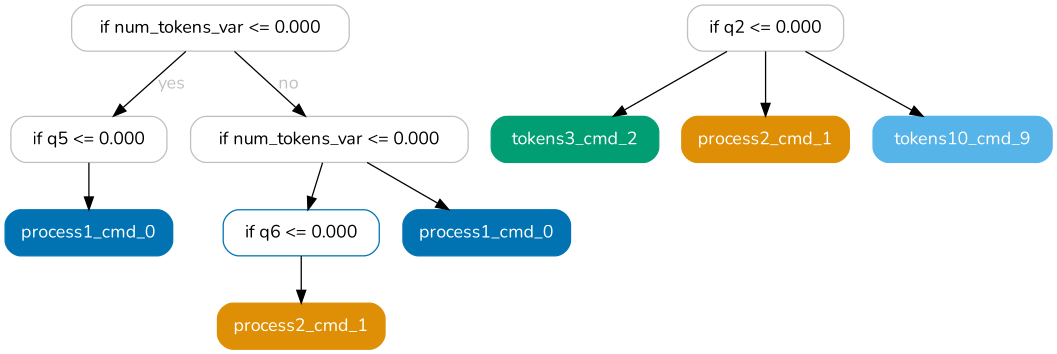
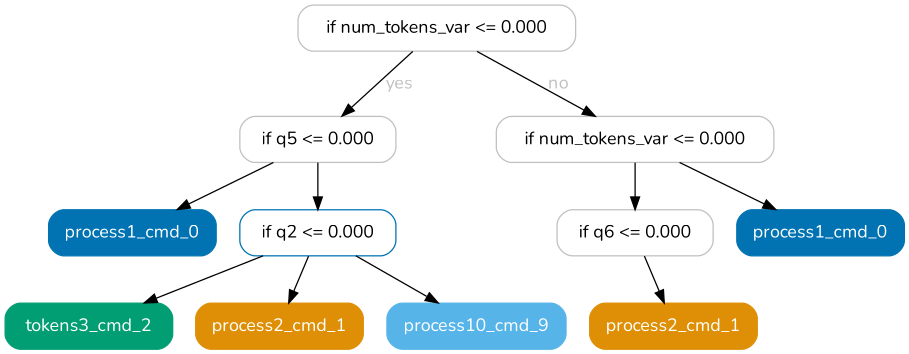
(766, 28) -> (318, 233)
(963, 139) -> (476, 326)
none -> (318, 180)
(301, 233) -> (635, 233)
